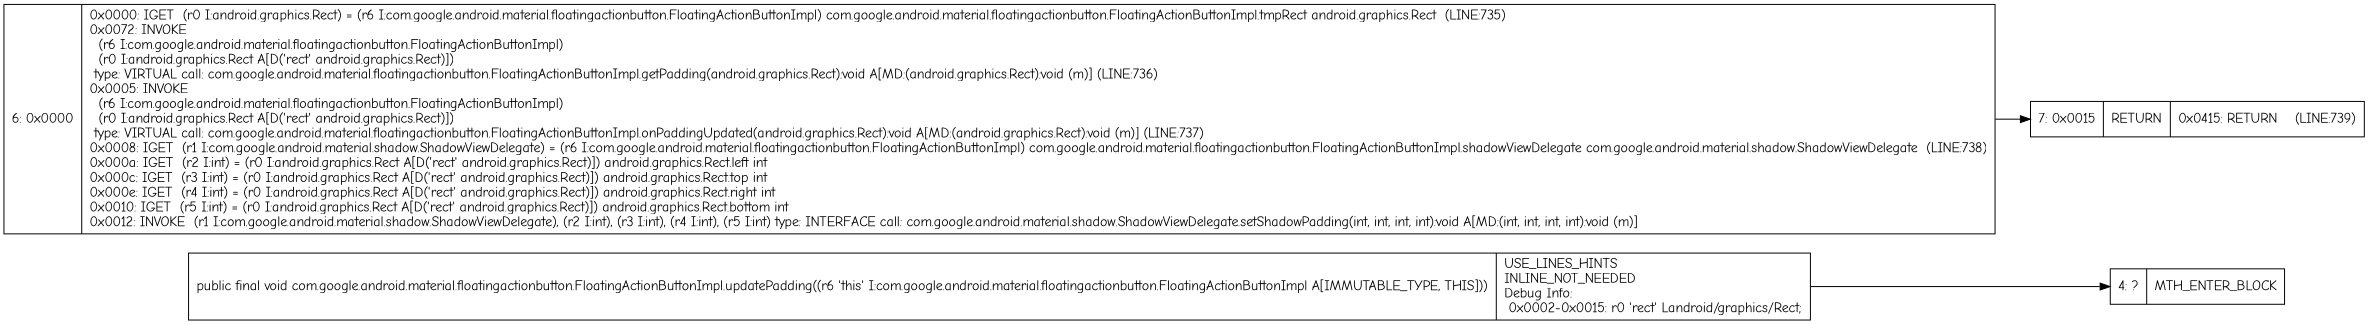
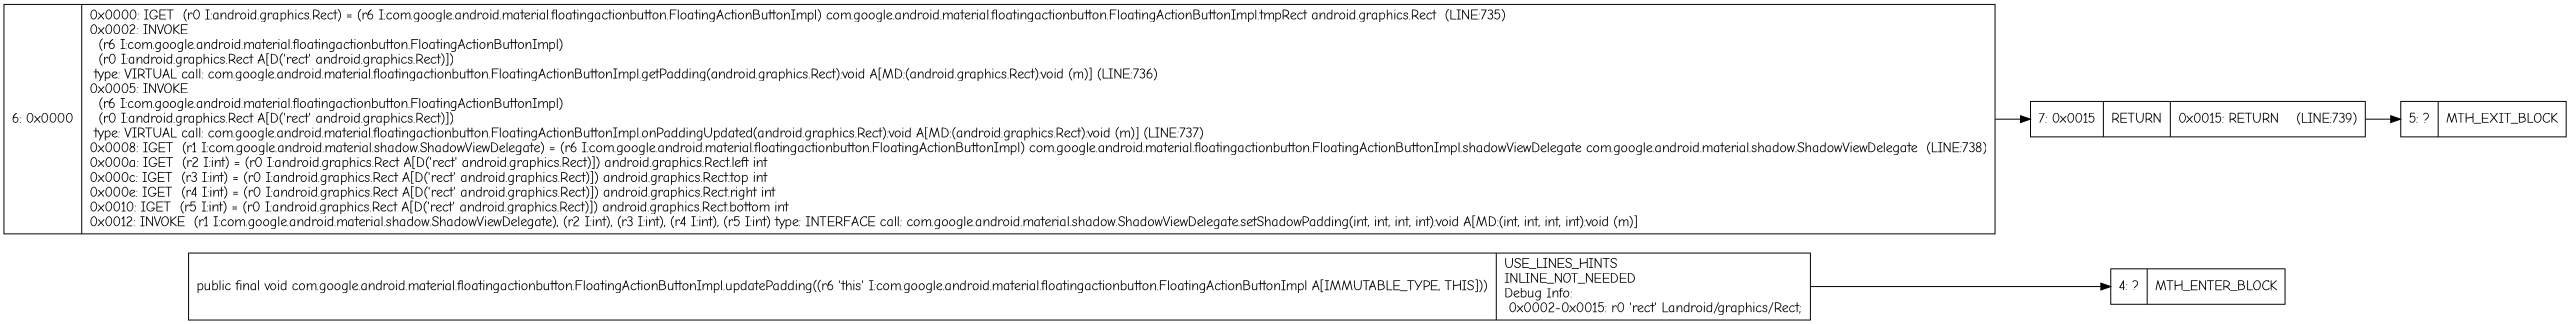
(143, 30) -> (143, 30)
(2267, 119) -> (2268, 119)
none -> (2483, 119)
